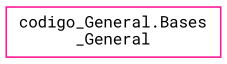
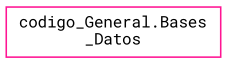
(113, 32) -> (113, 32)
